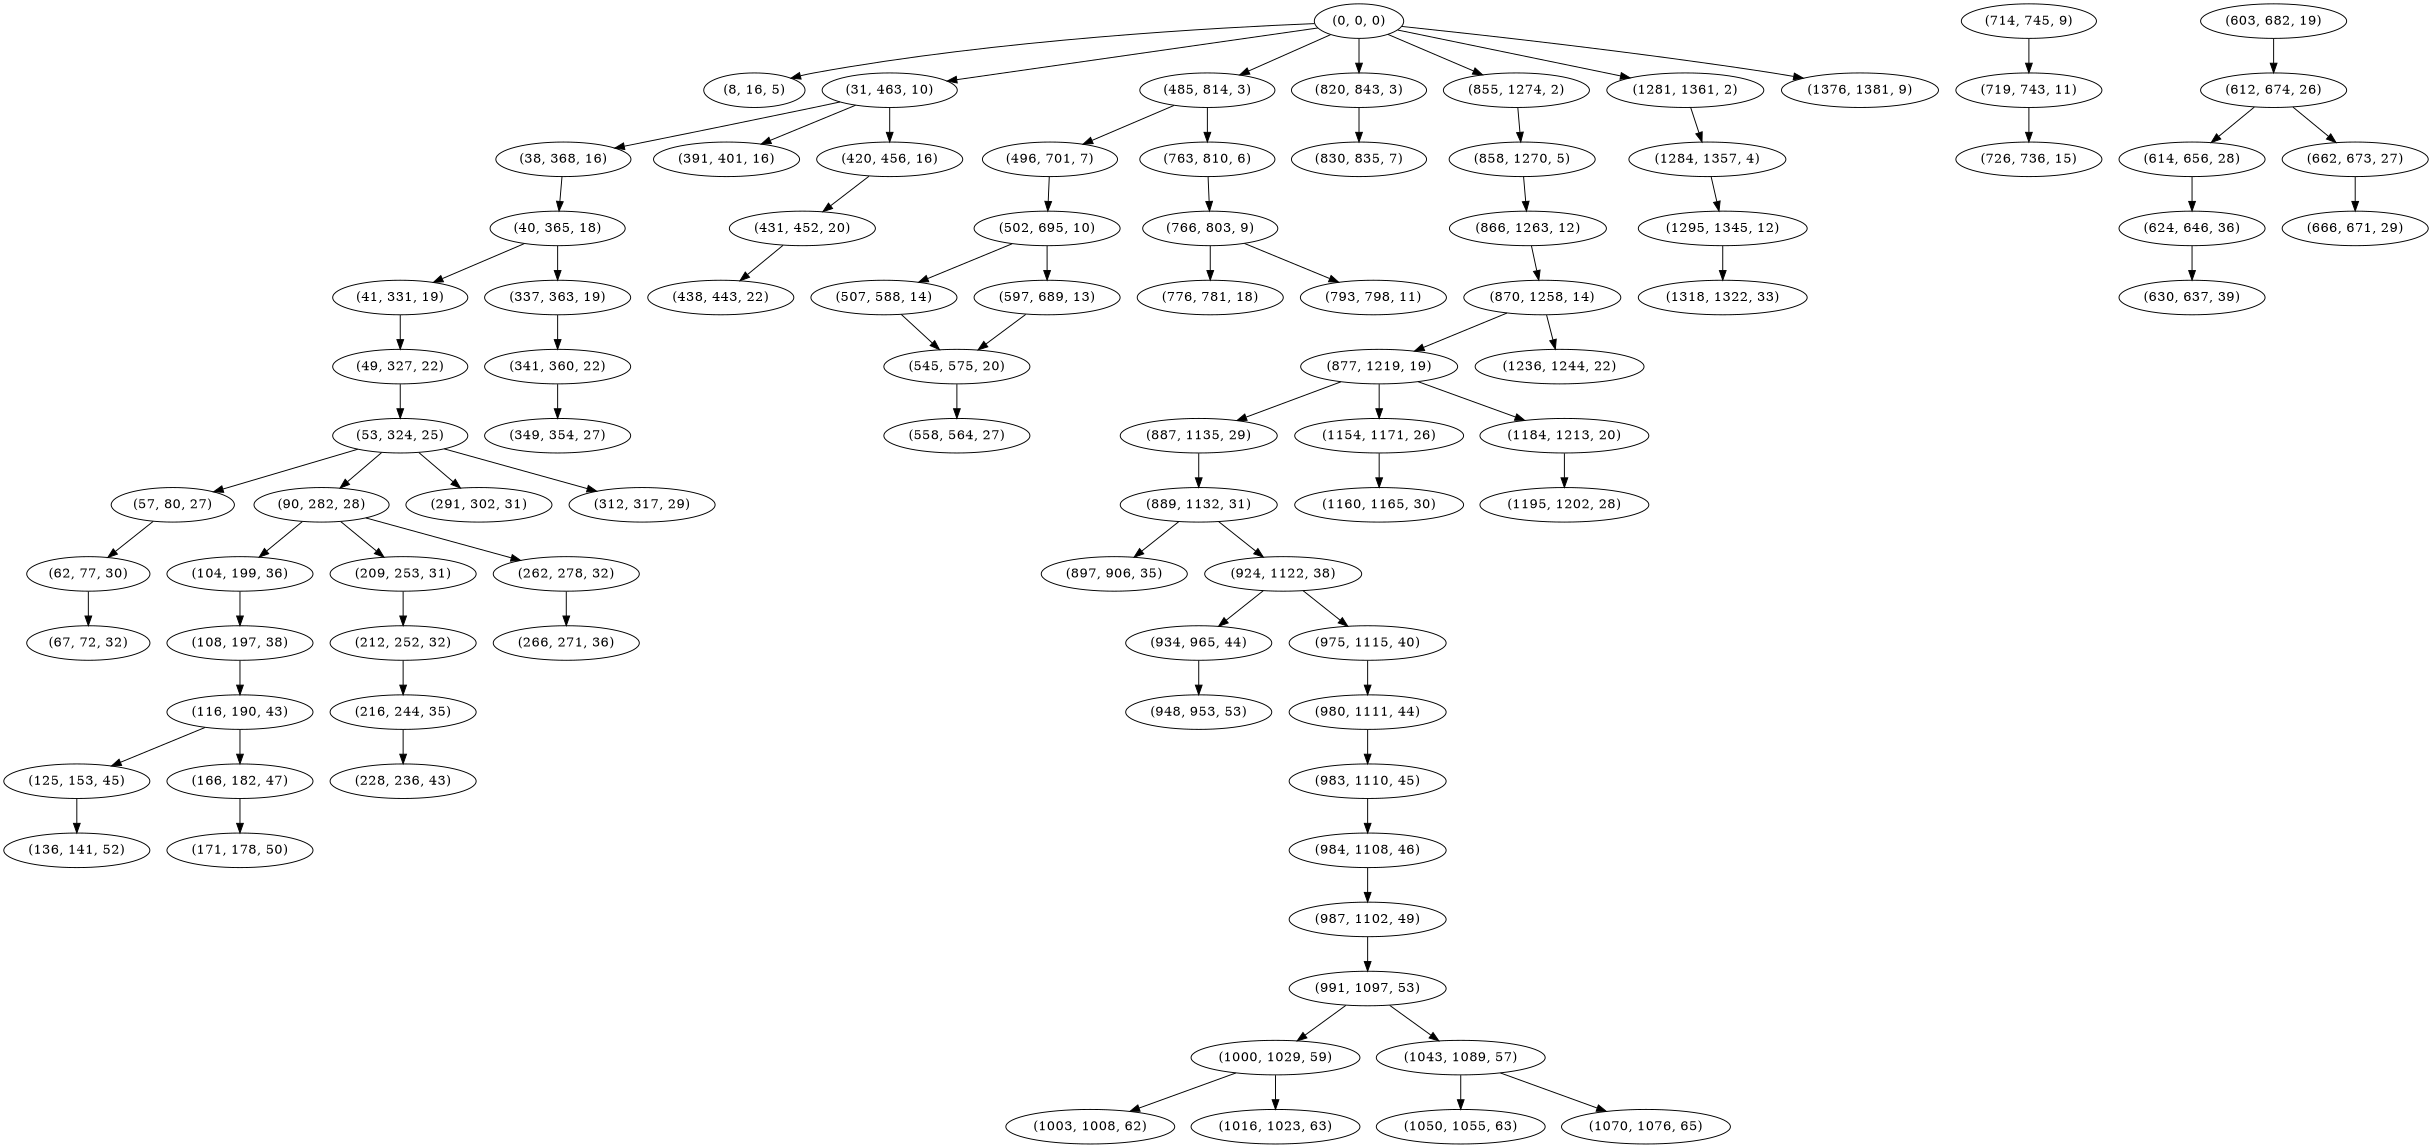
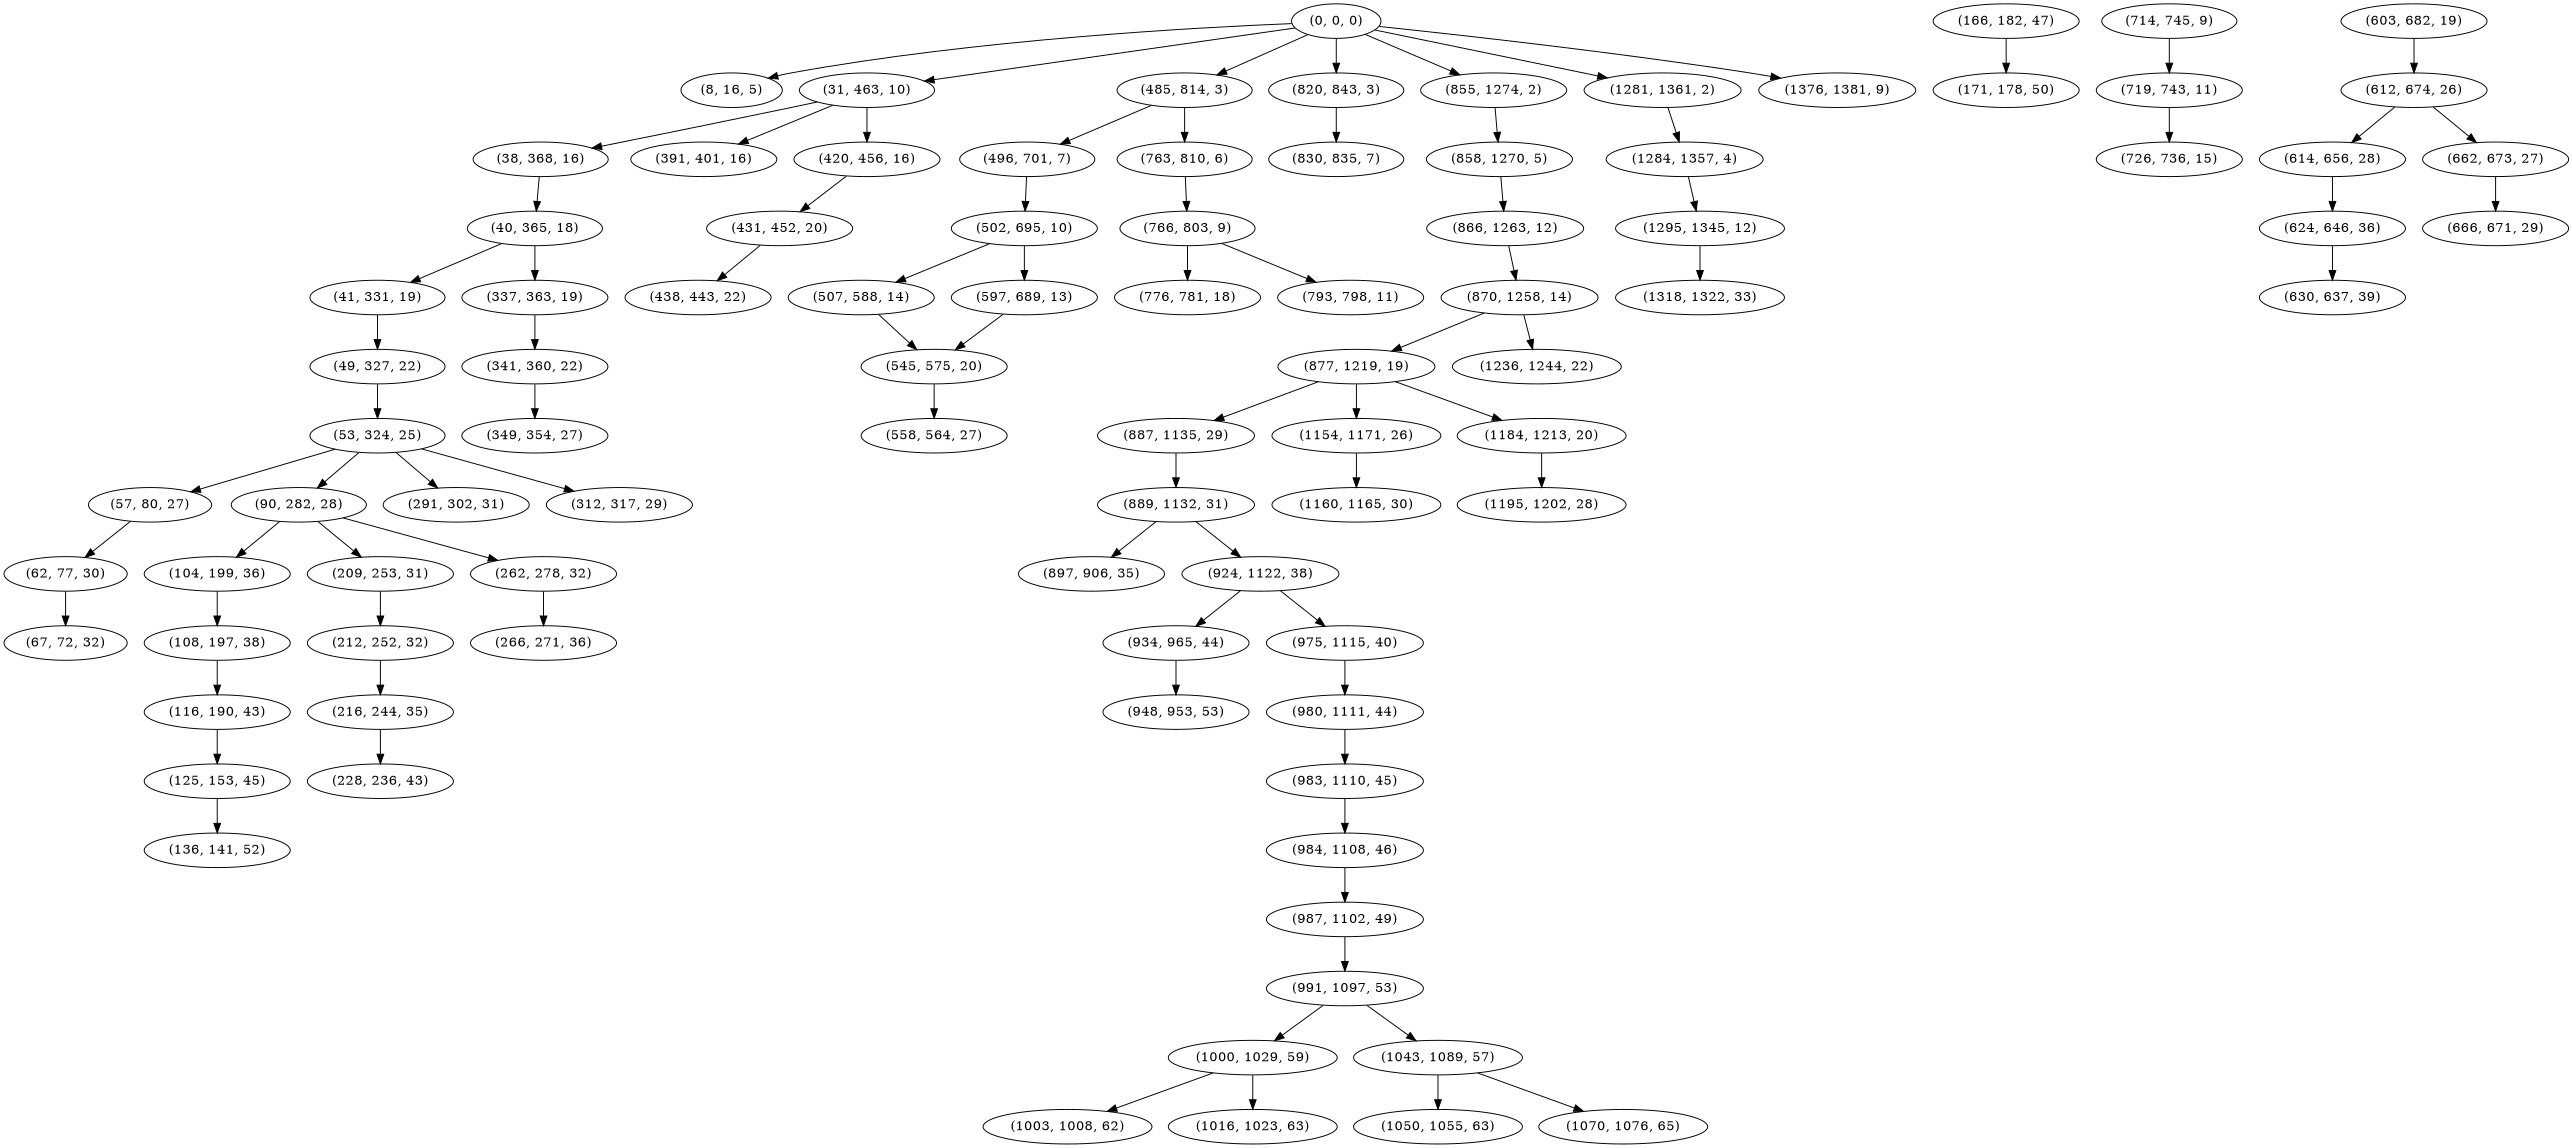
(240, 742) -> none
